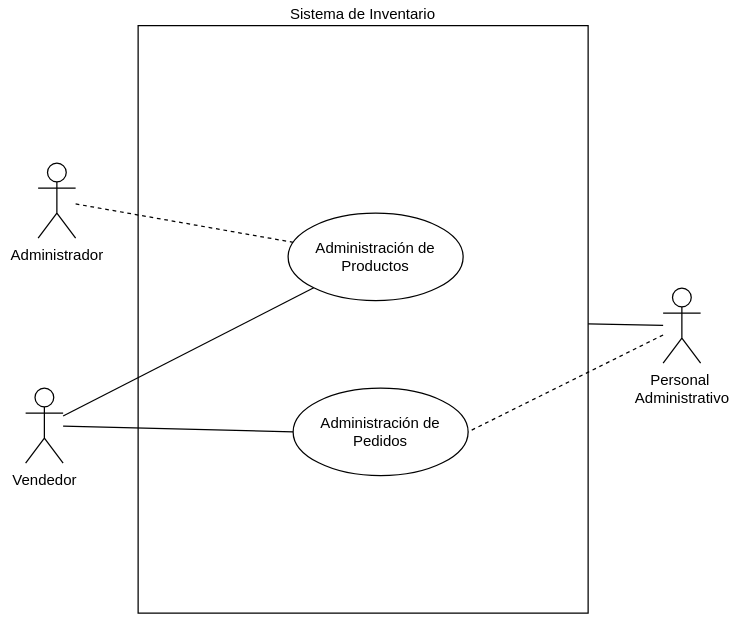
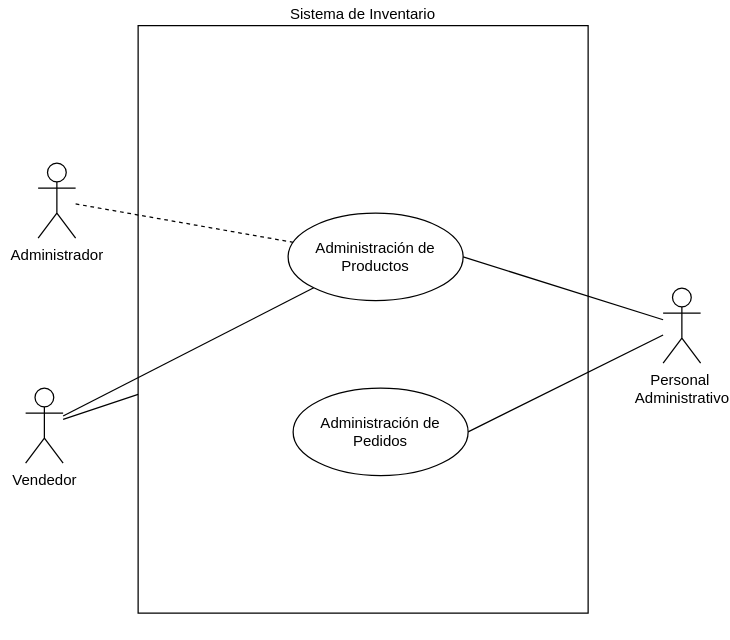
(626, 325) -> (564, 288)
(565, 384) -> (565, 384)
(178, 429) -> (100, 407)
